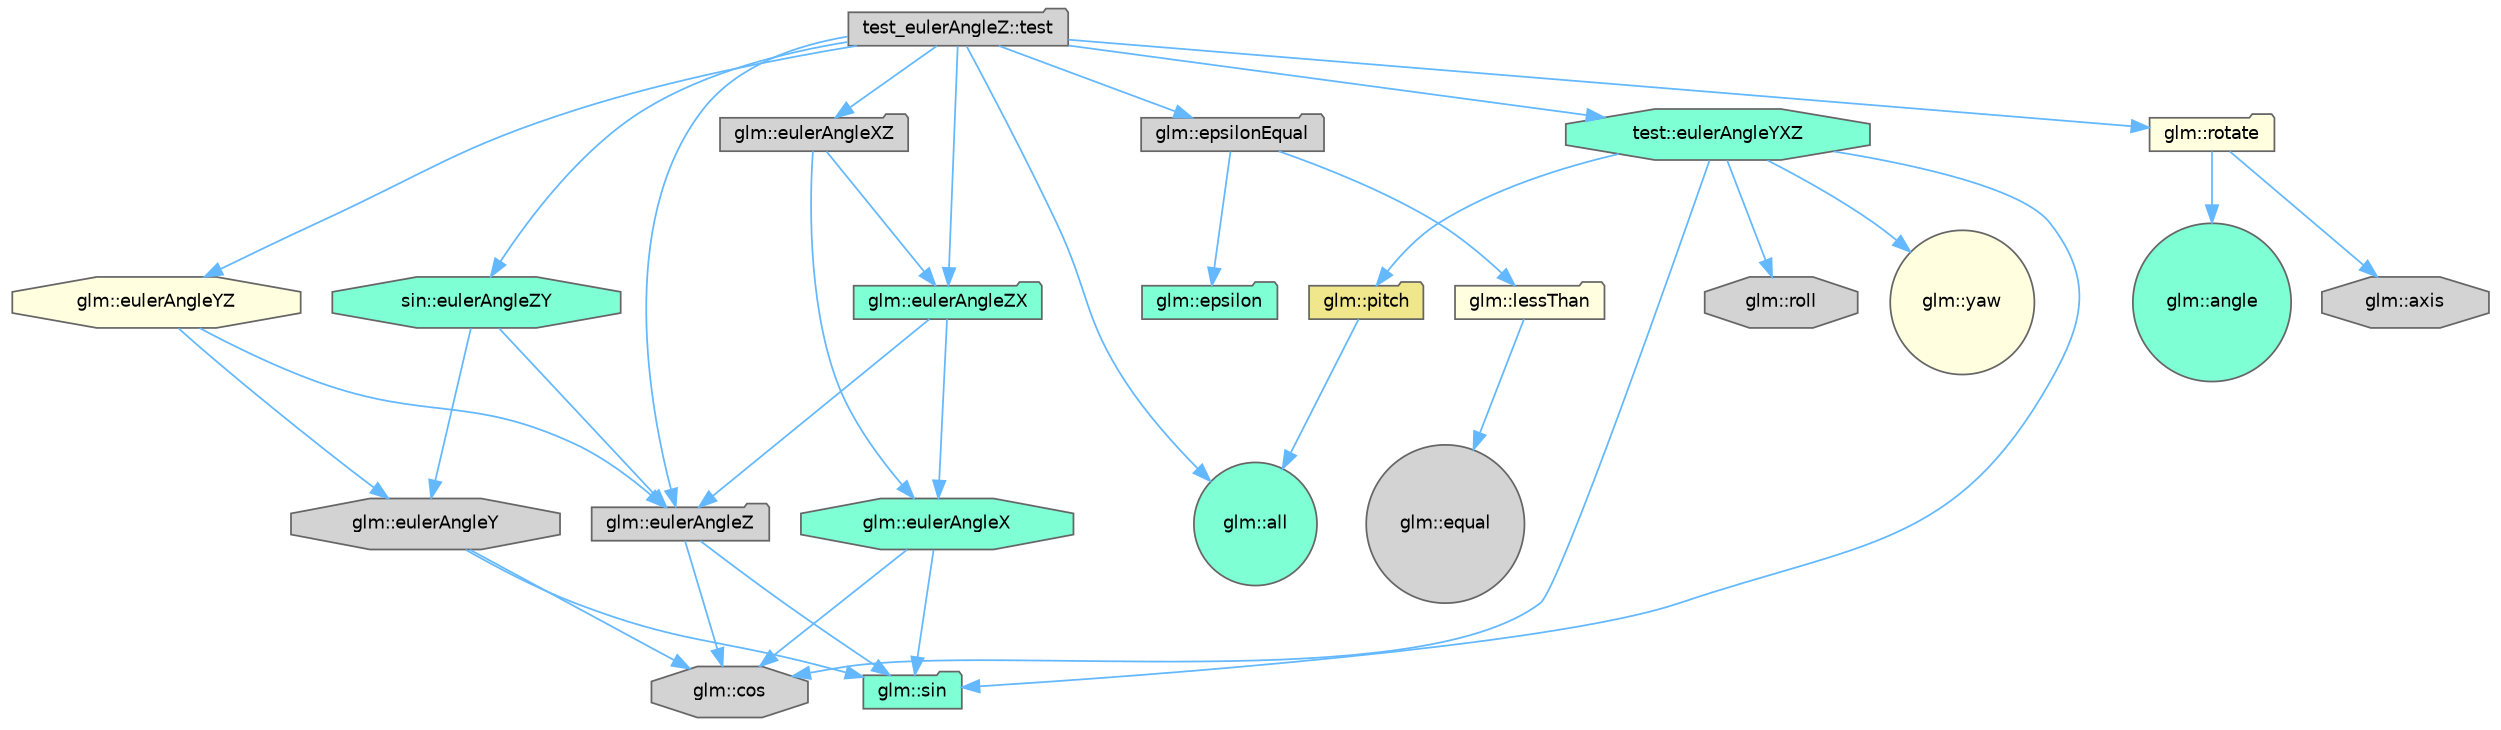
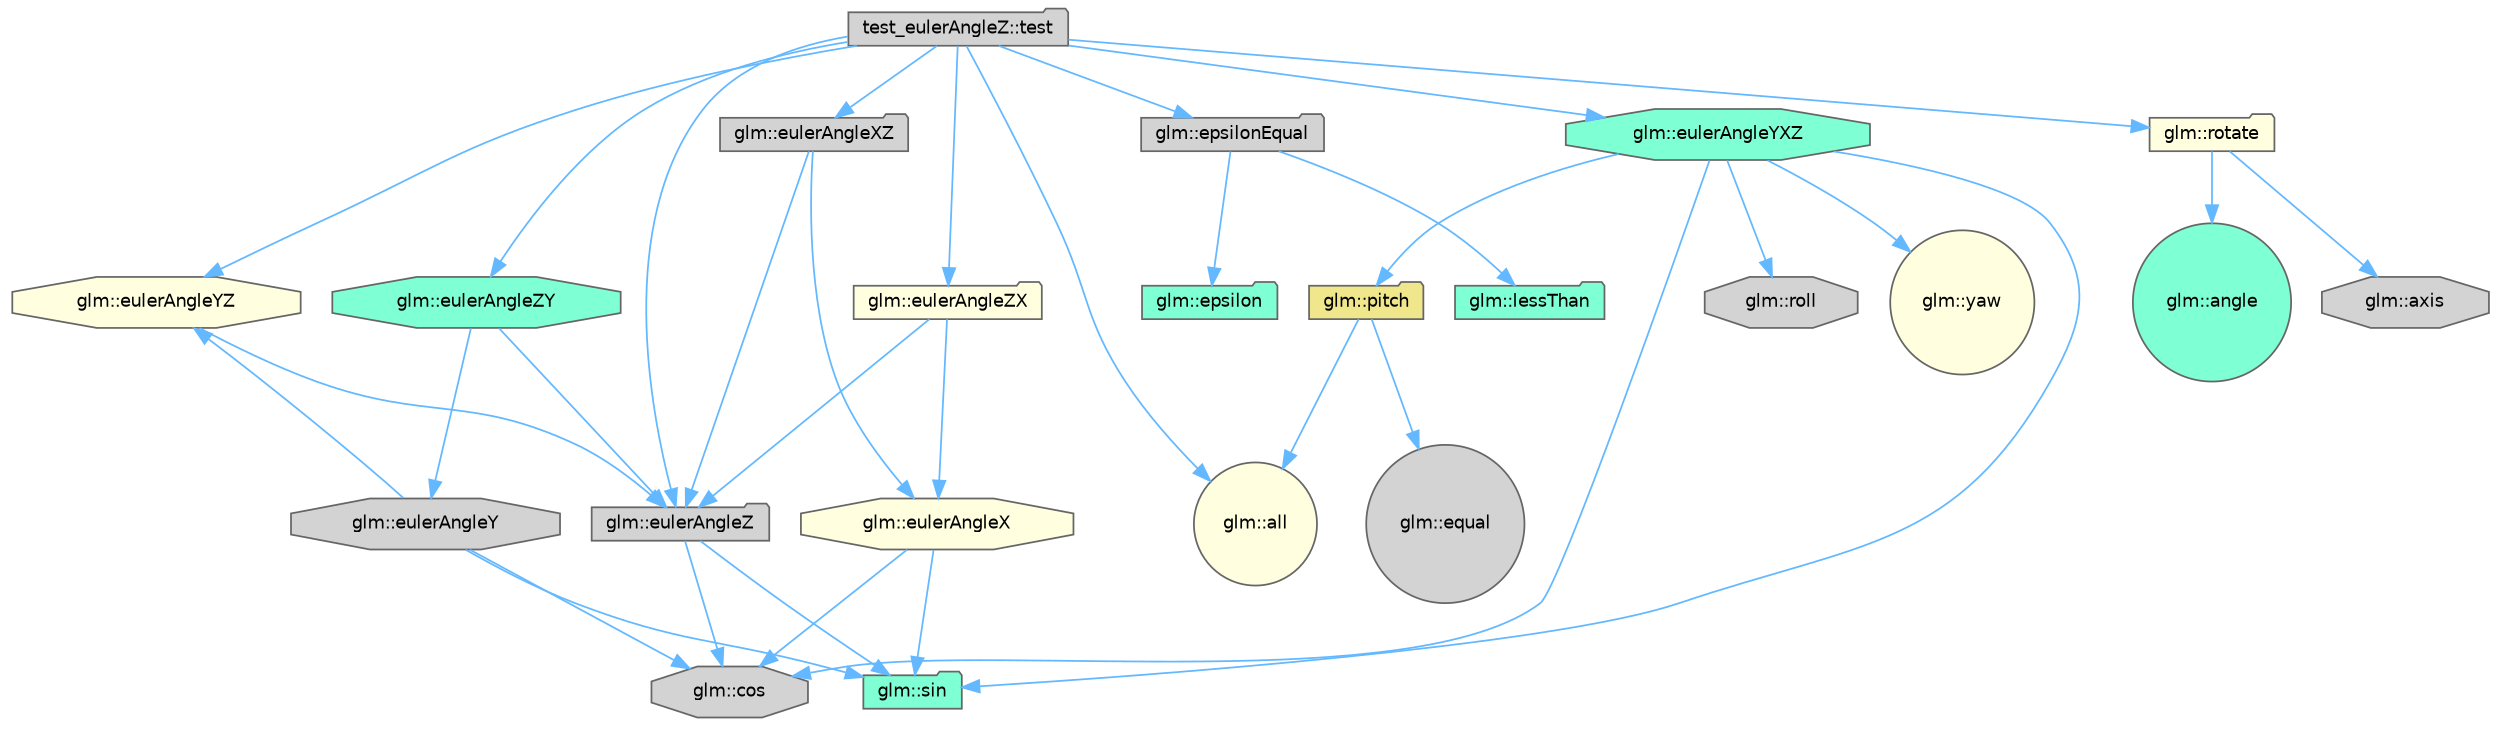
(1718, 135) -> (1718, 135)
(875, 212) -> (750, 321)
(477, 302) -> (477, 302)
(948, 302) -> (948, 302)
(1530, 302) -> (1530, 302)
(1502, 376) -> (1392, 376)
(275, 410) -> (307, 417)
(937, 524) -> (937, 524)
(1255, 524) -> (1255, 524)
